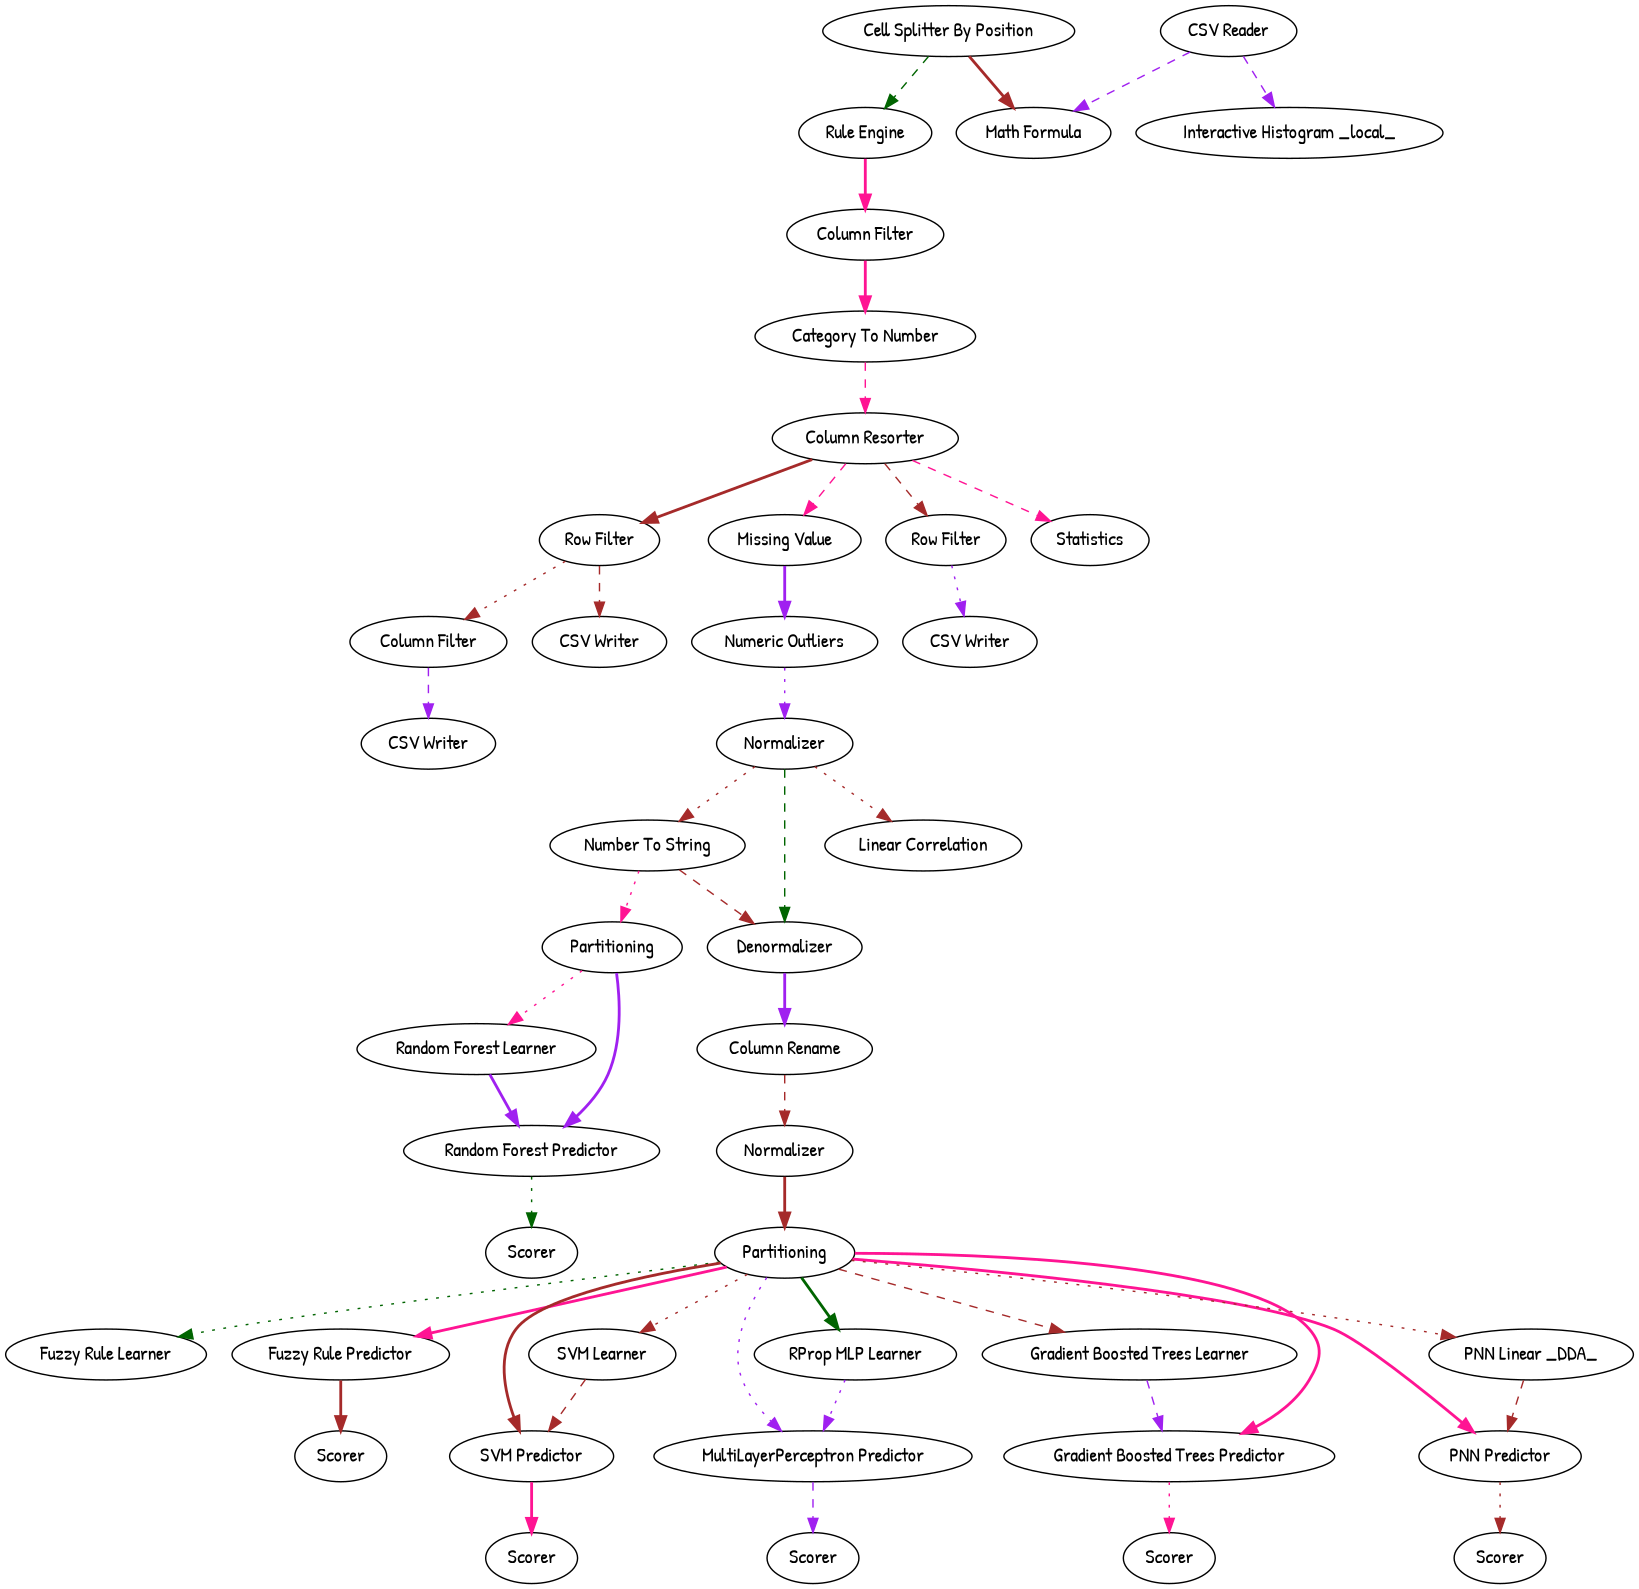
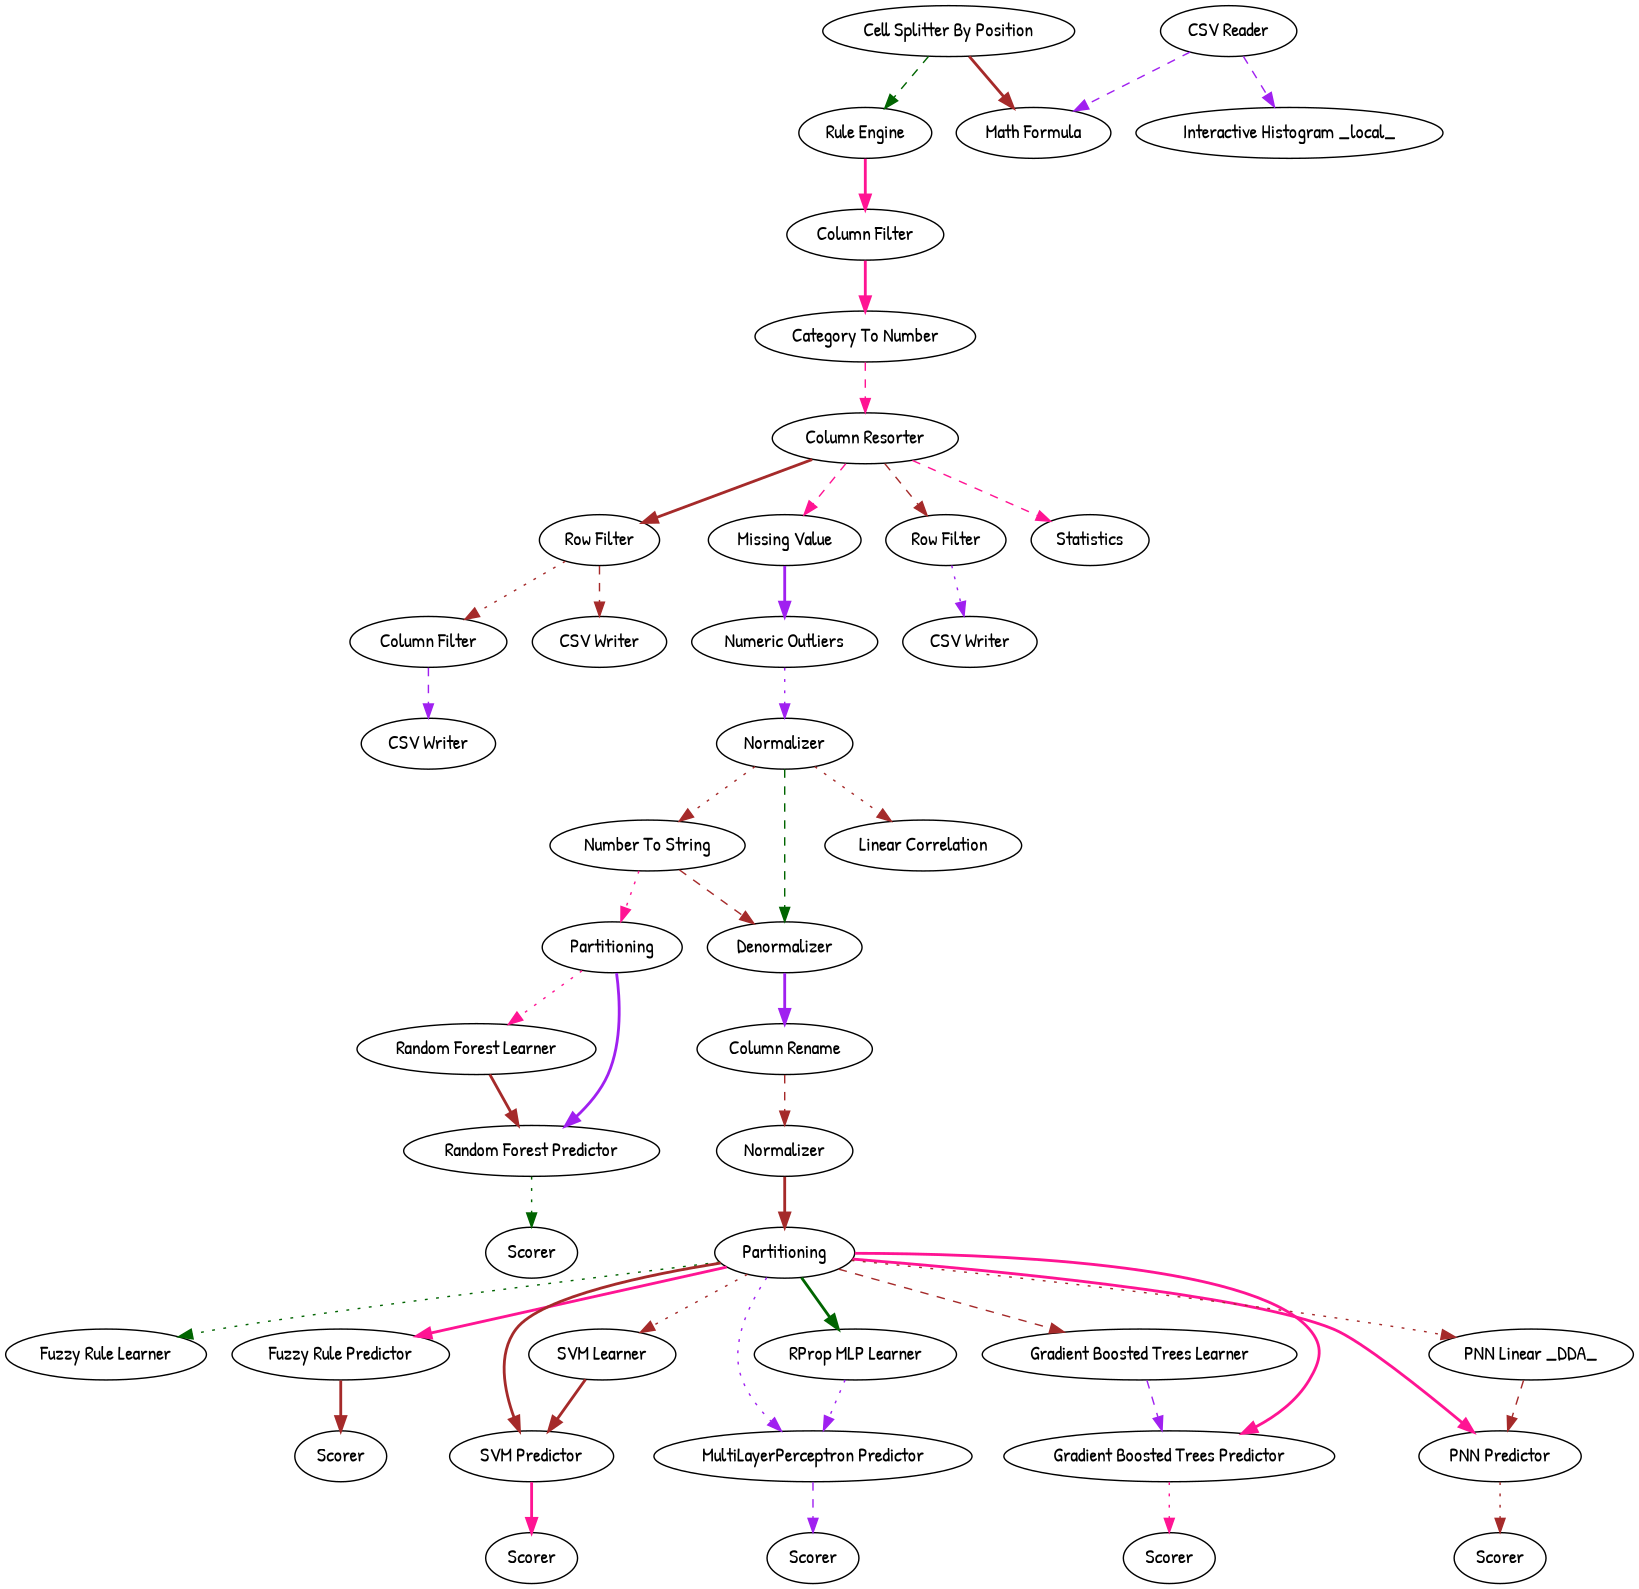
(500, 1093) -> (500, 1093)
(571, 1399) -> (571, 1399)
